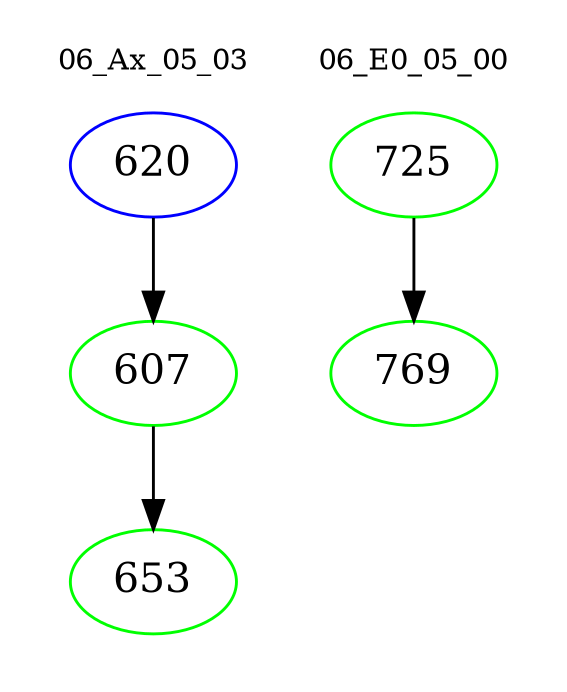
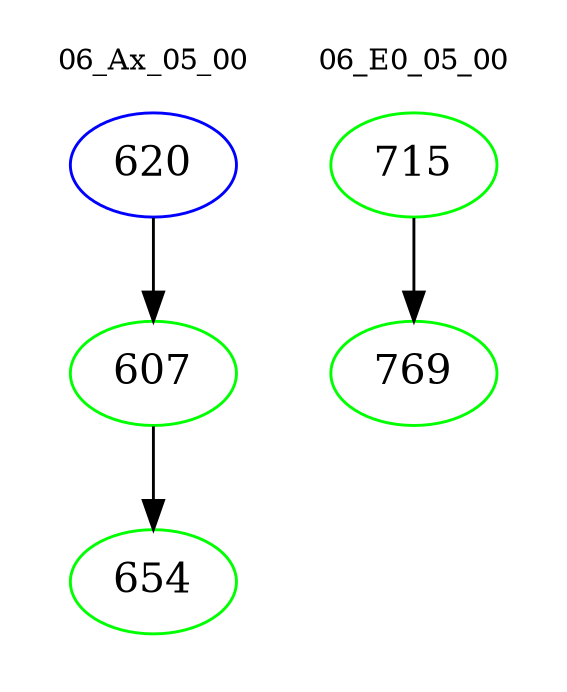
(153, 62) -> (153, 62)
(414, 165) -> (414, 165)
(153, 582) -> (153, 582)
